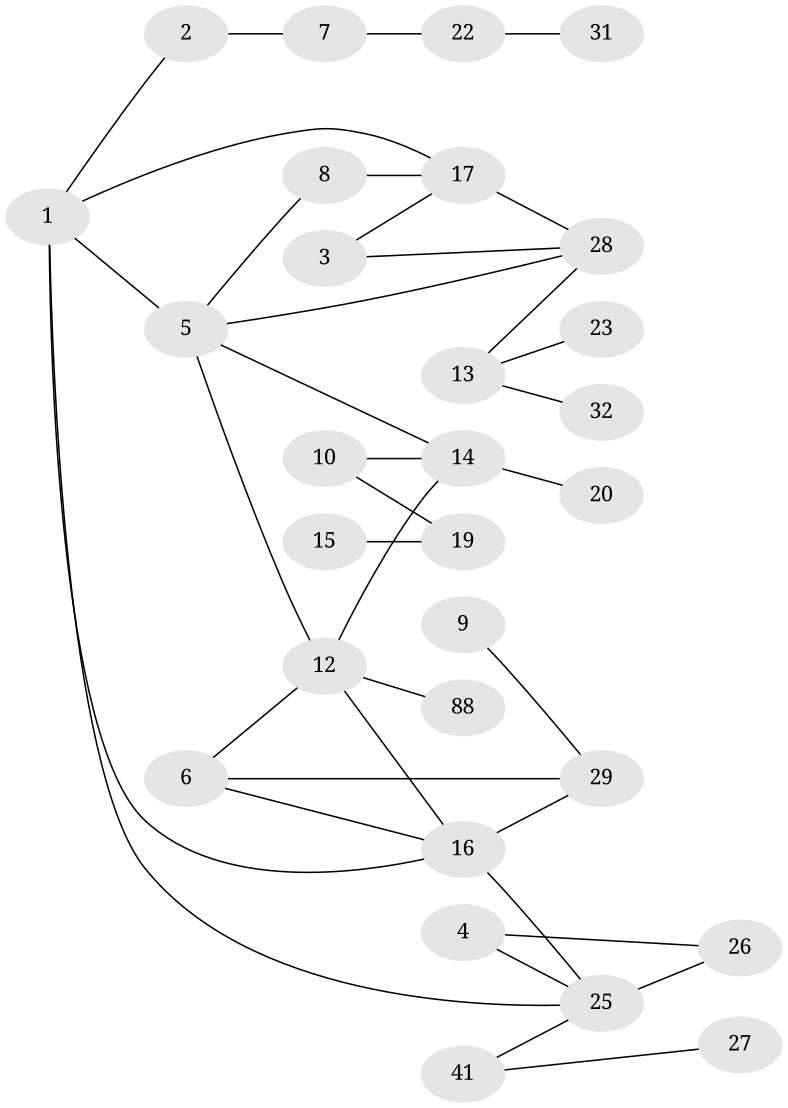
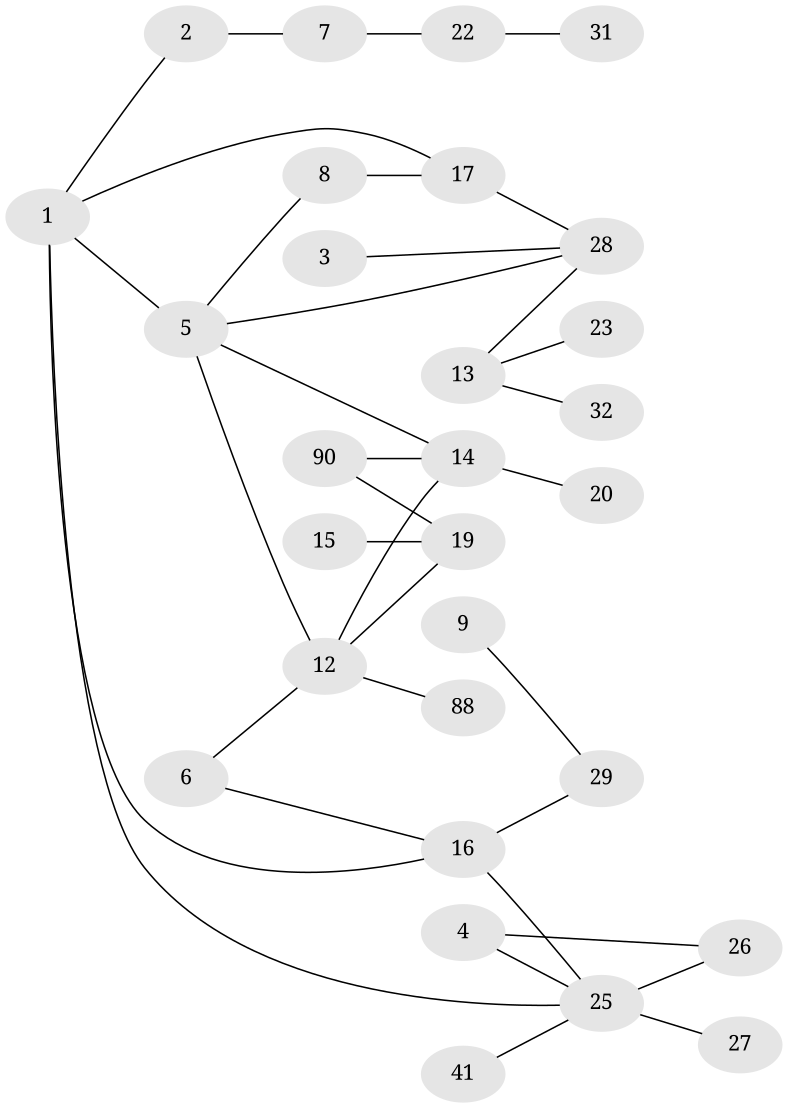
(394, 217) -> none
(325, 459) -> (325, 459)
(394, 758) -> (394, 604)
(394, 779) -> none
(602, 1060) -> (671, 1024)
